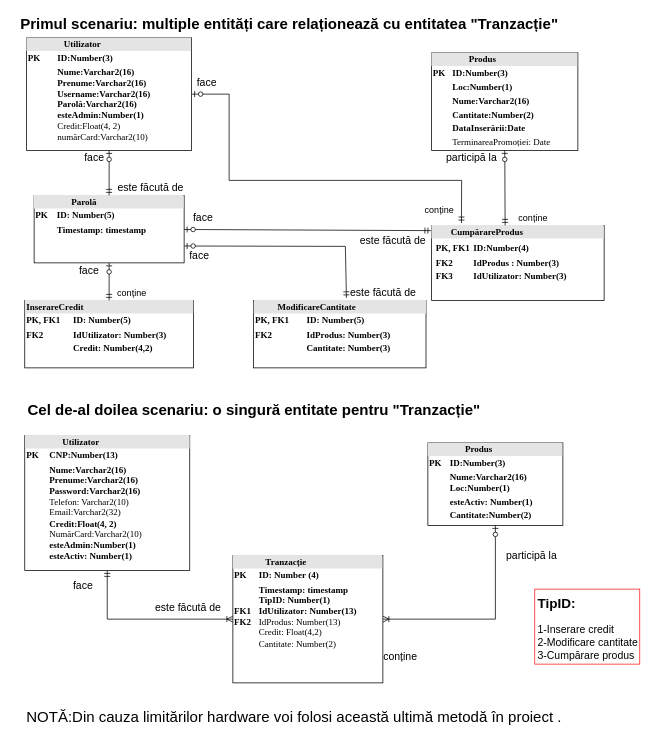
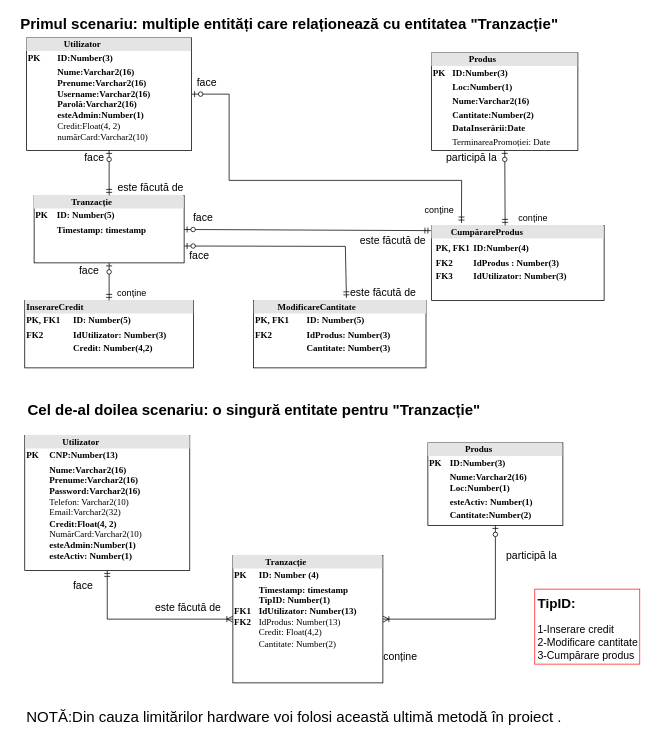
(80, 212) -> (80, 212)
